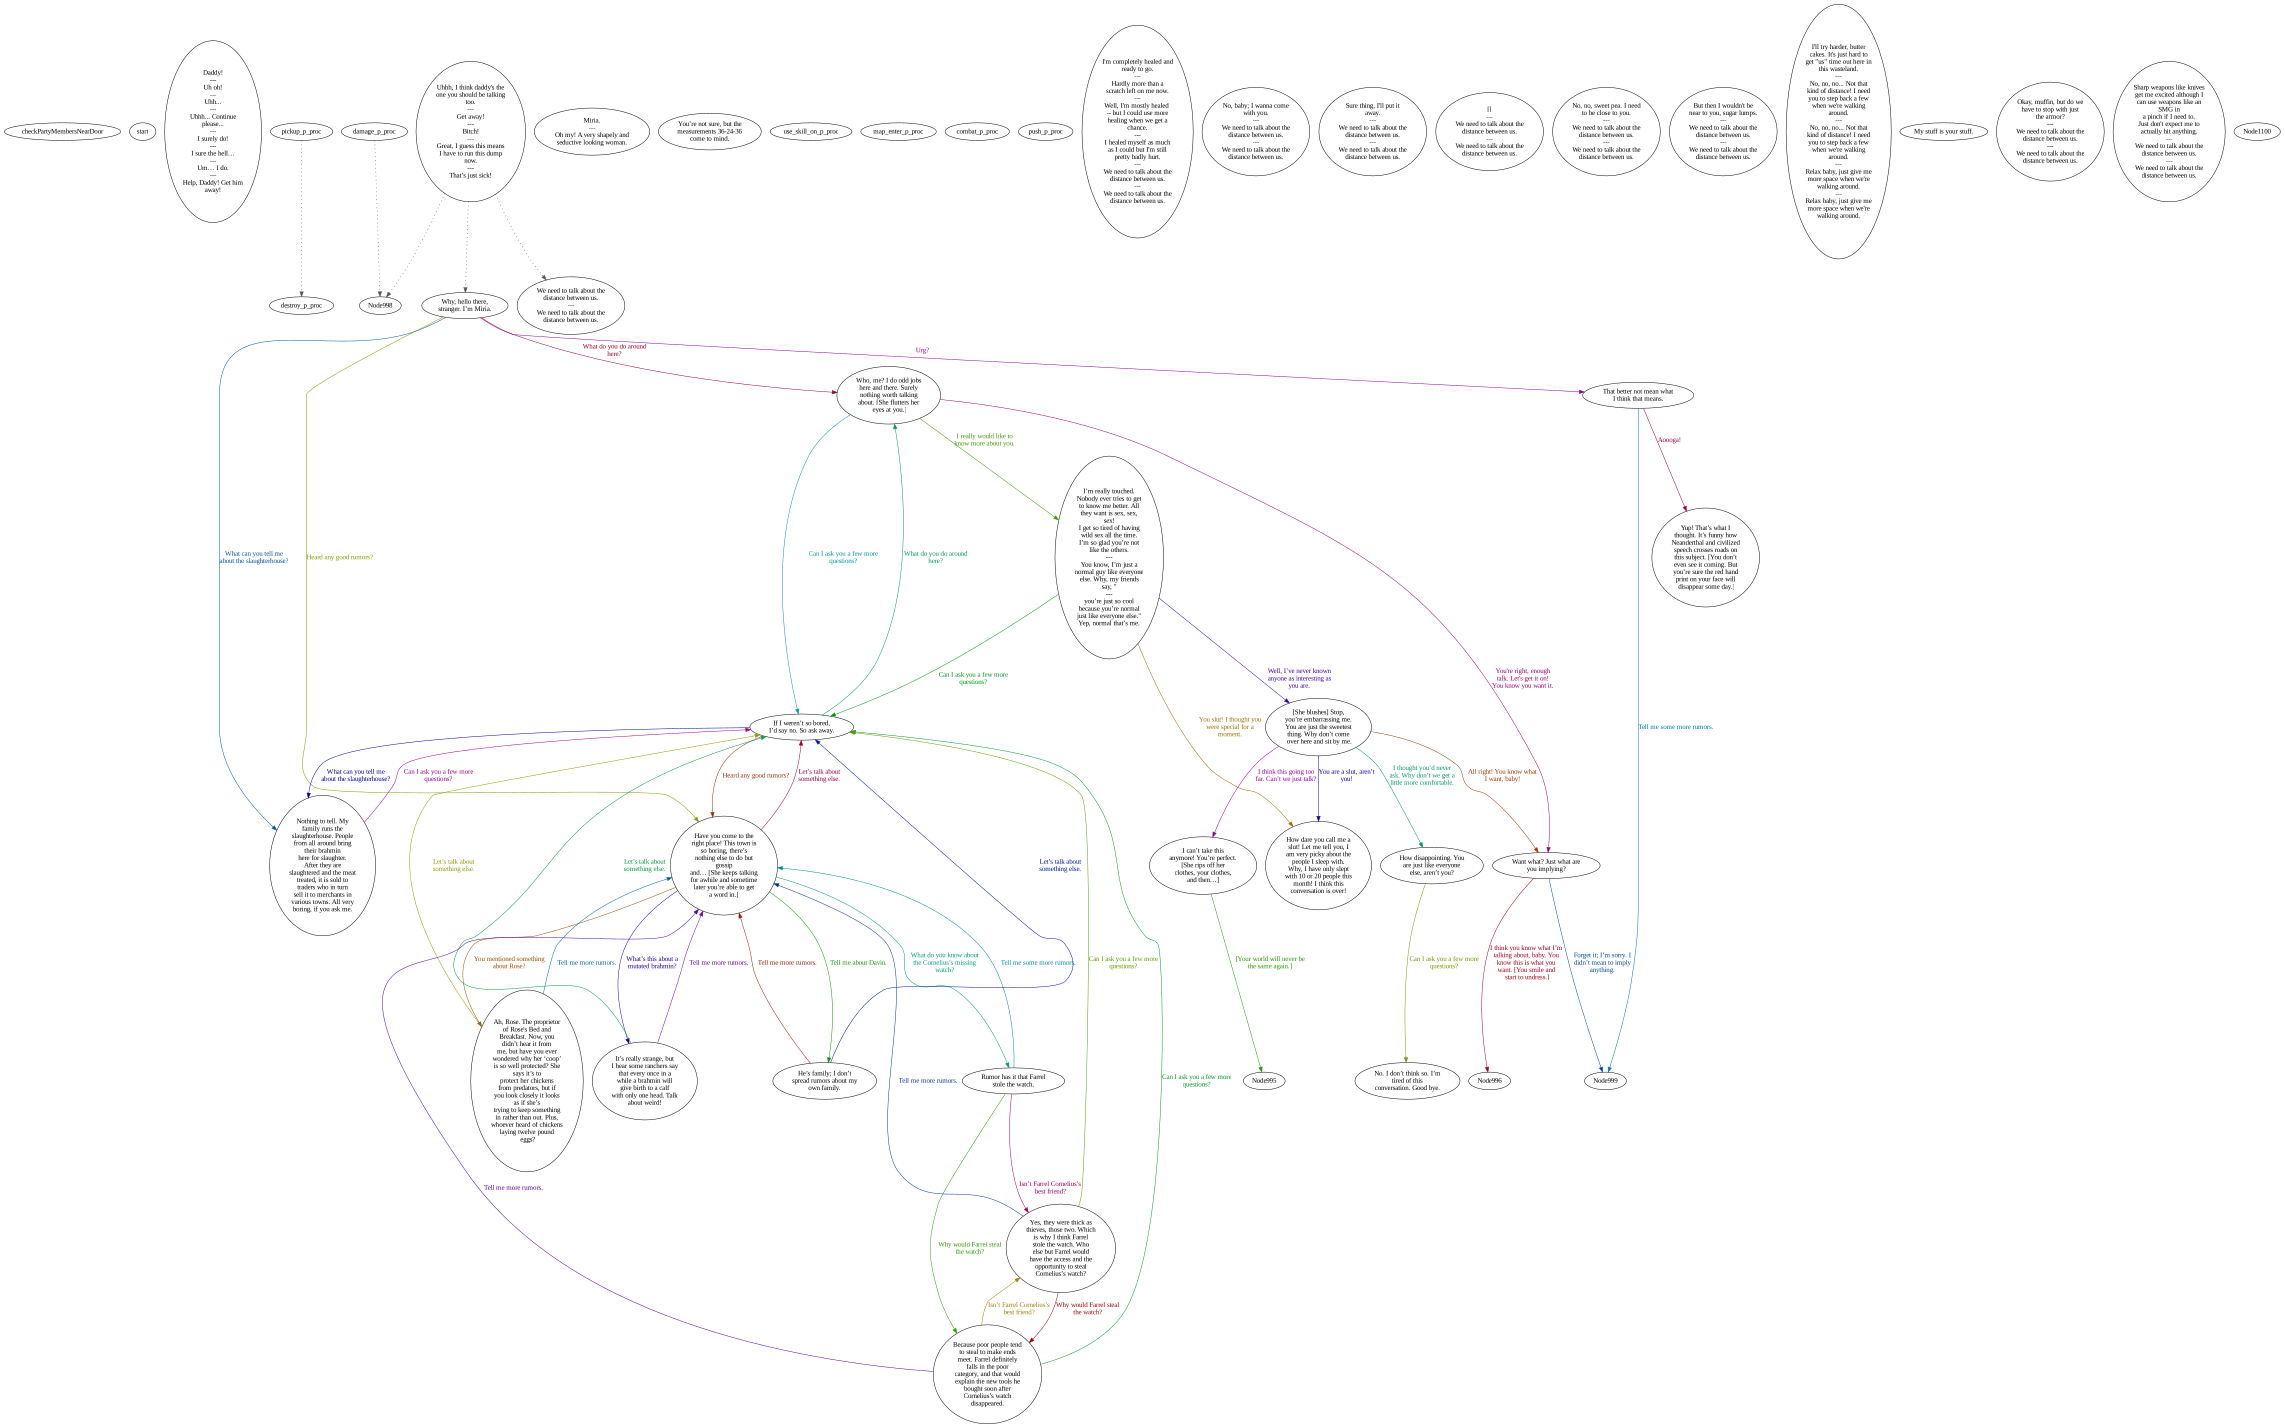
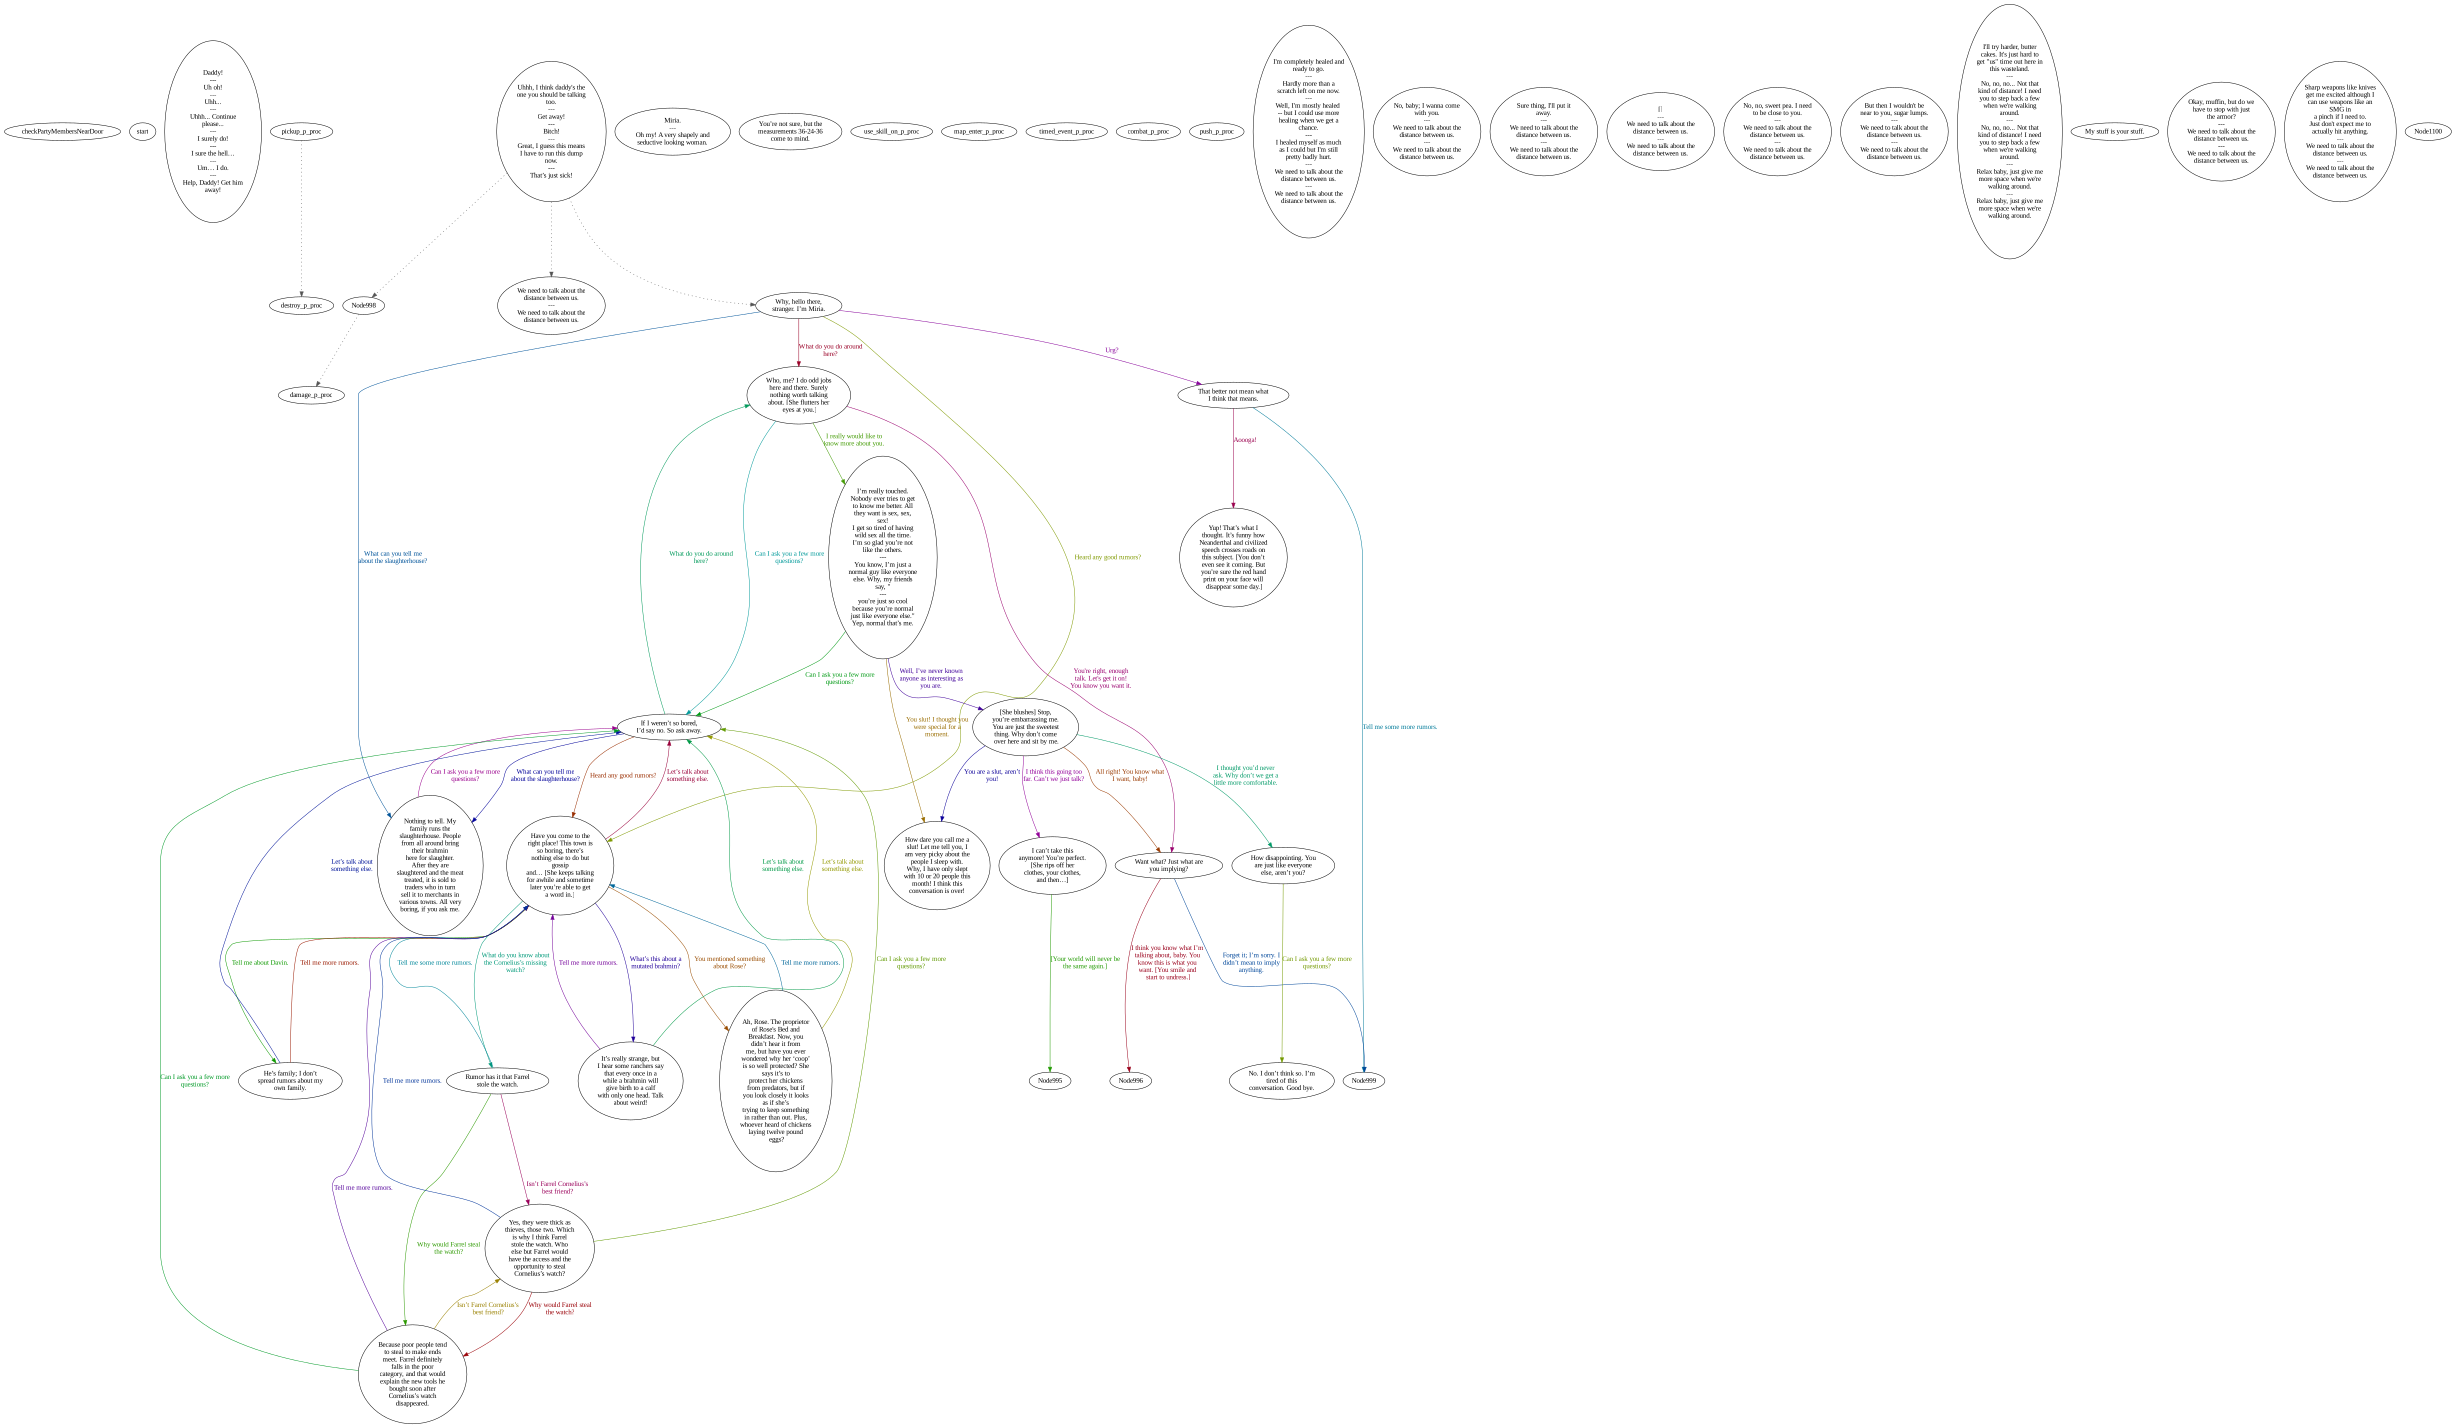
none -> (1067, 132)
(377, 216) -> (339, 348)
